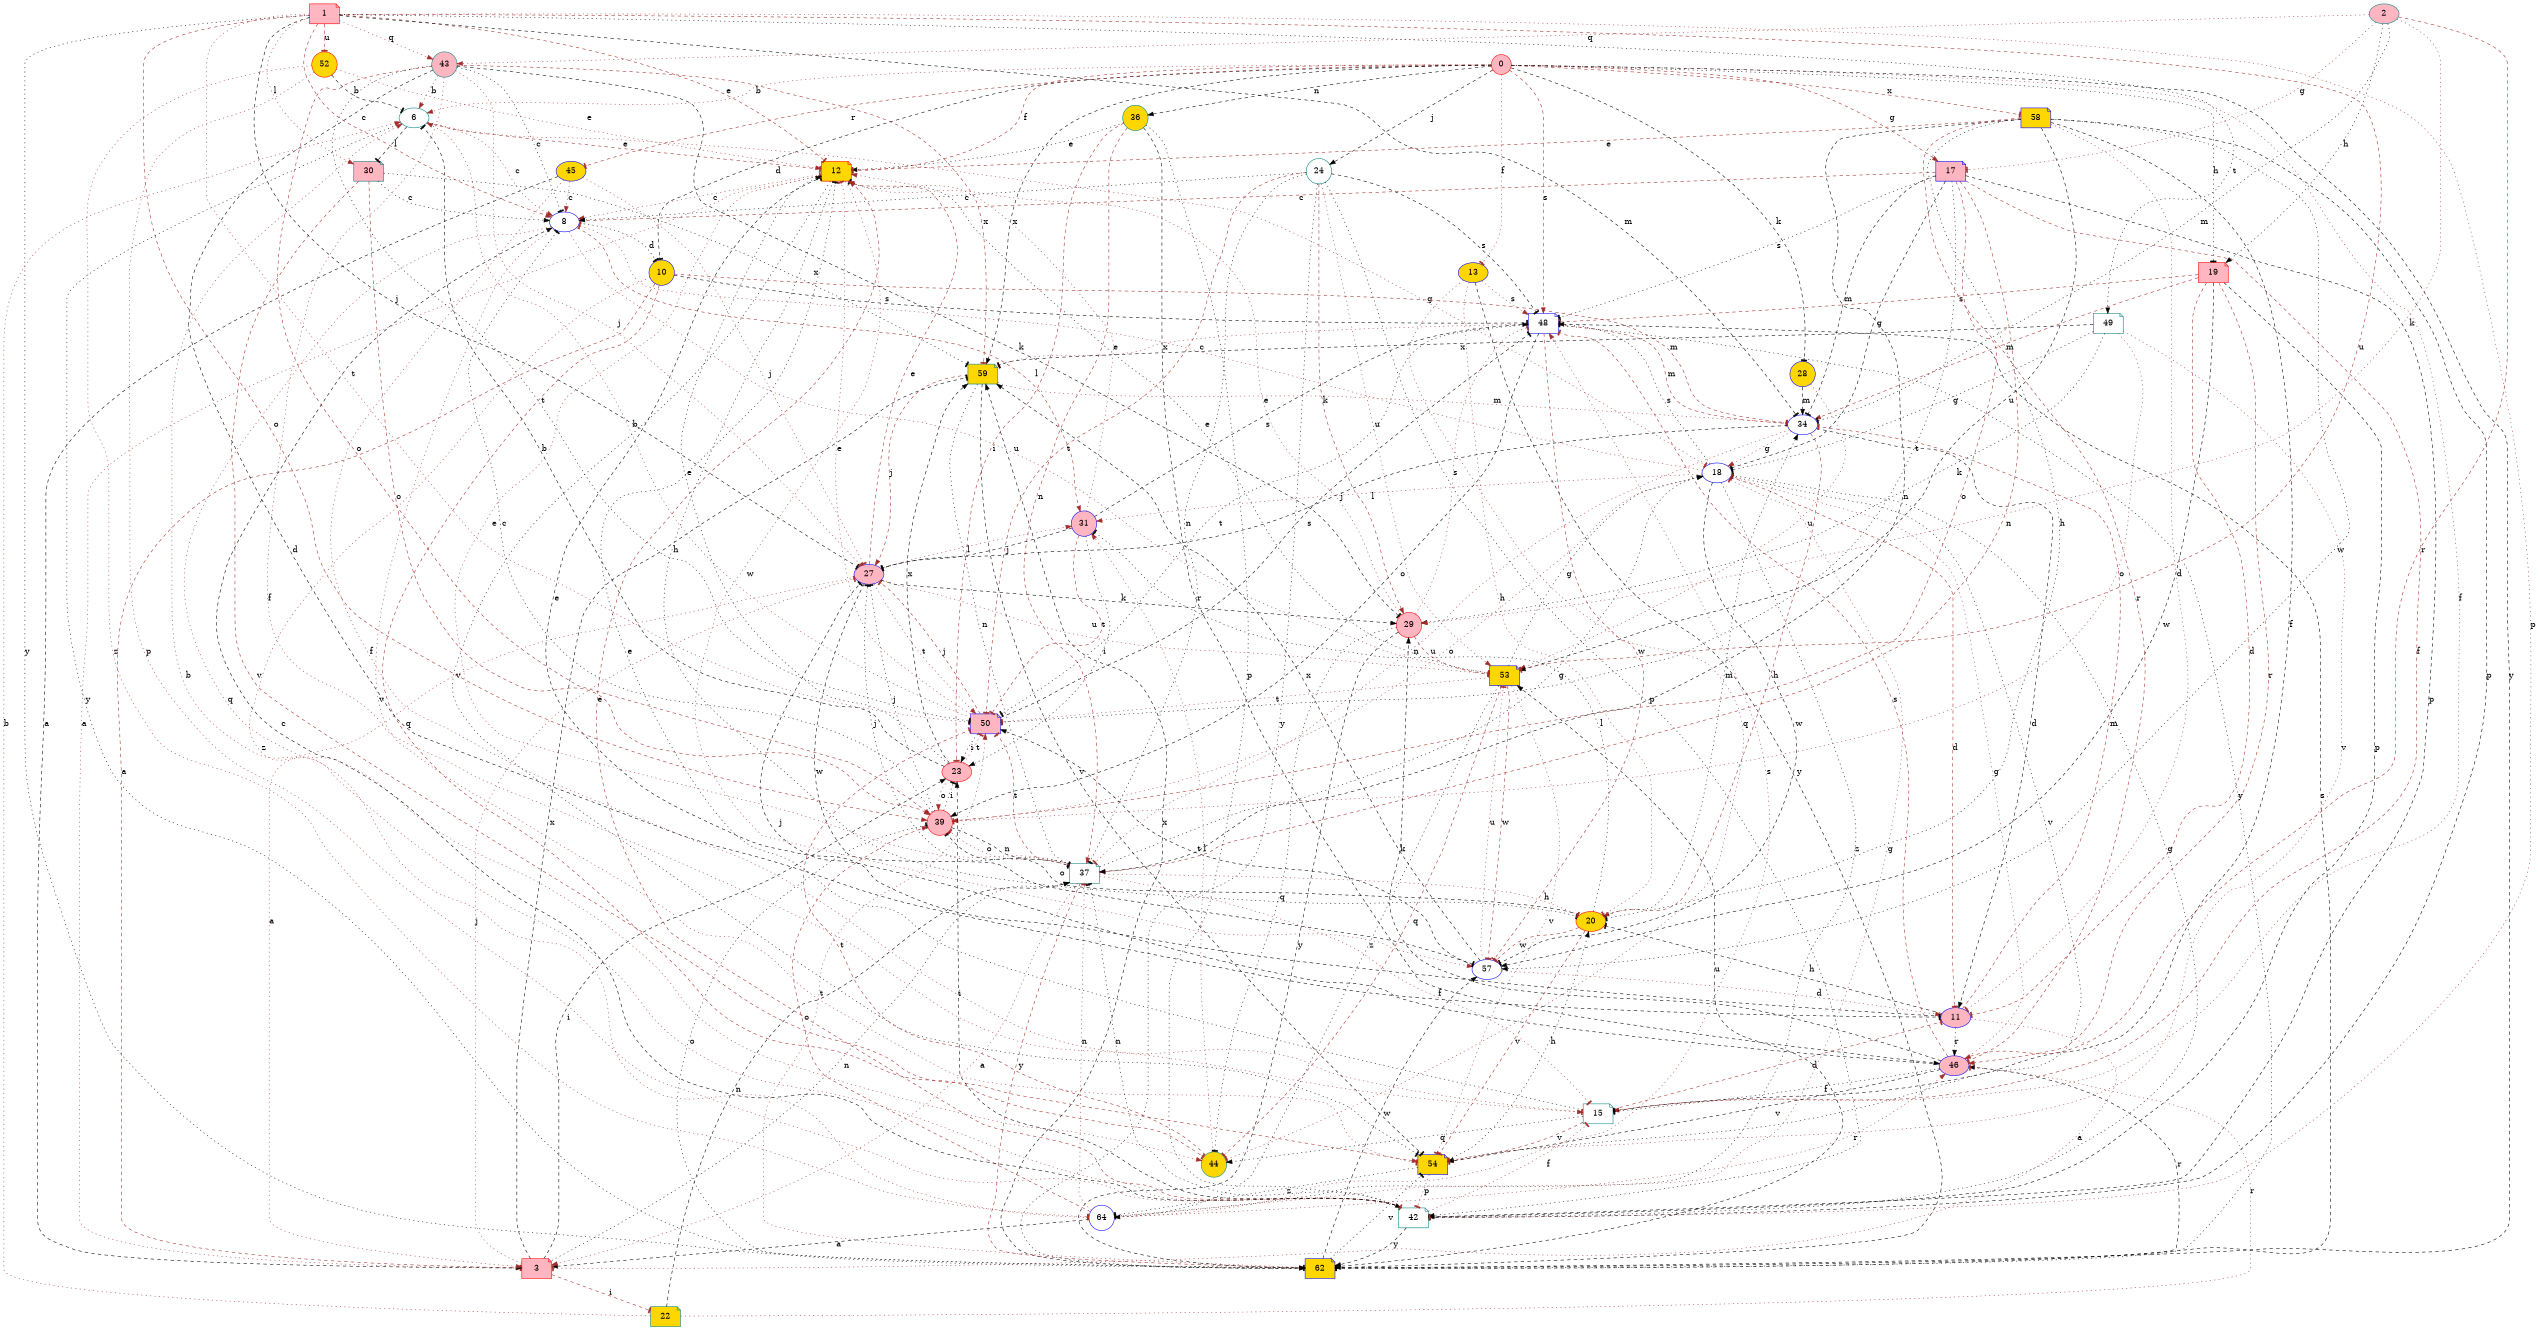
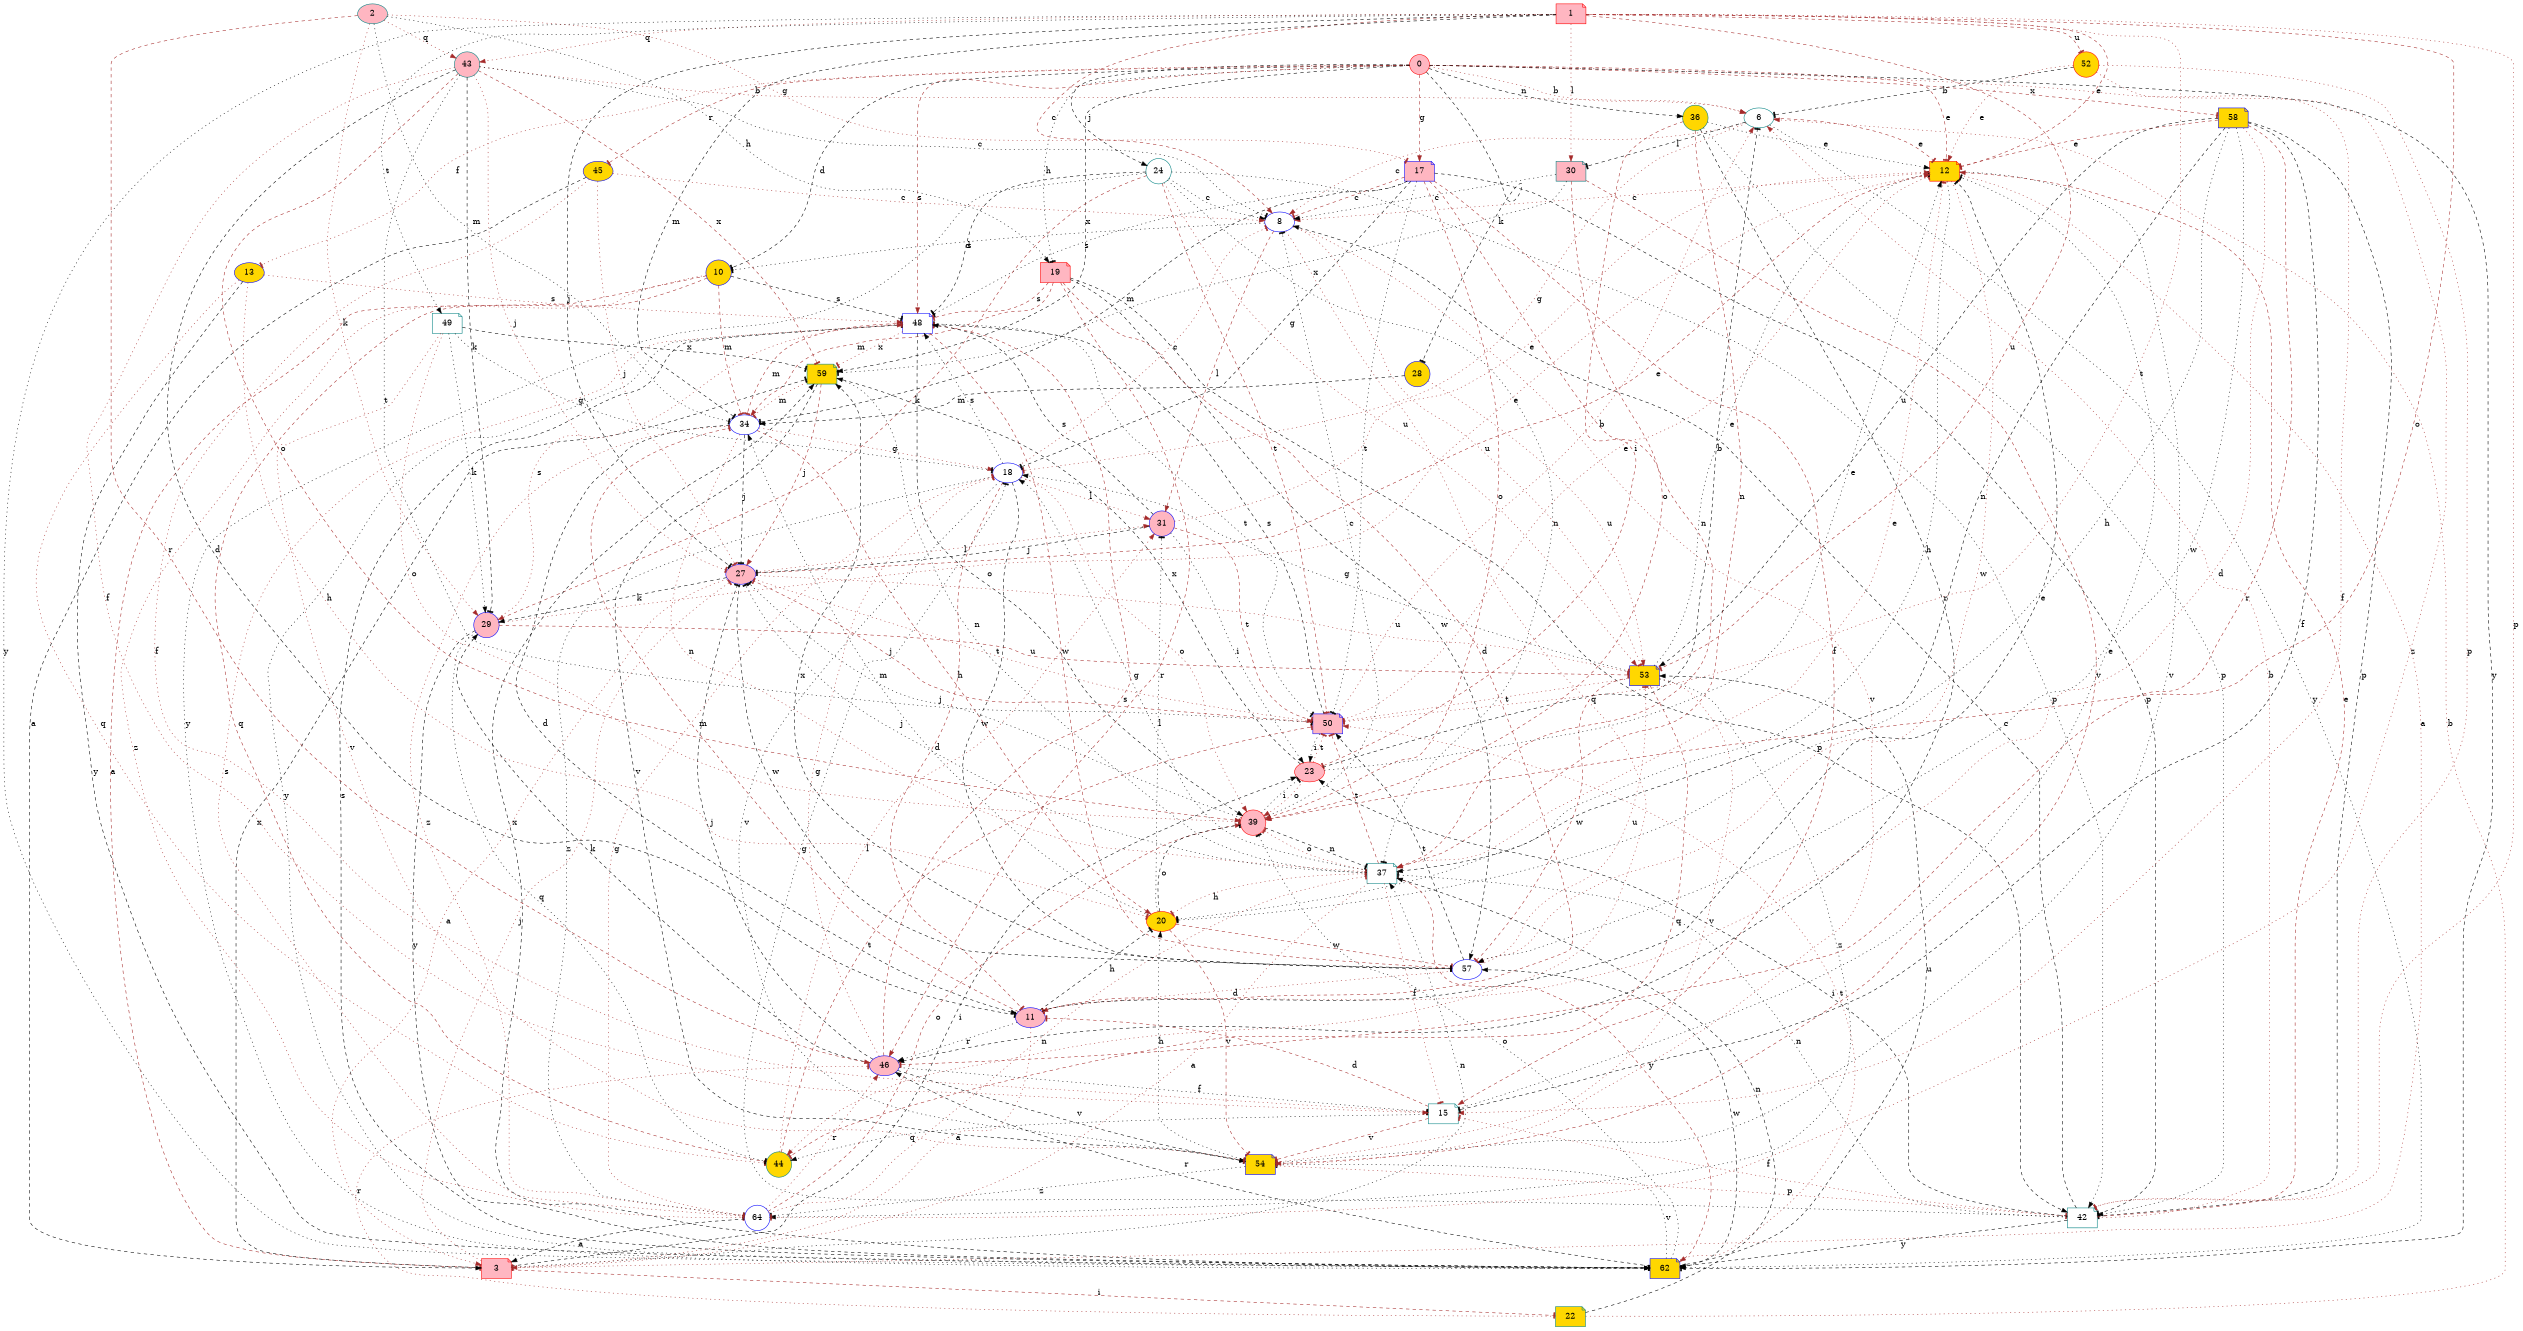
(1025, 118) -> (1948, 118)
(1409, 625) -> (486, 625)
none -> (428, 839)
